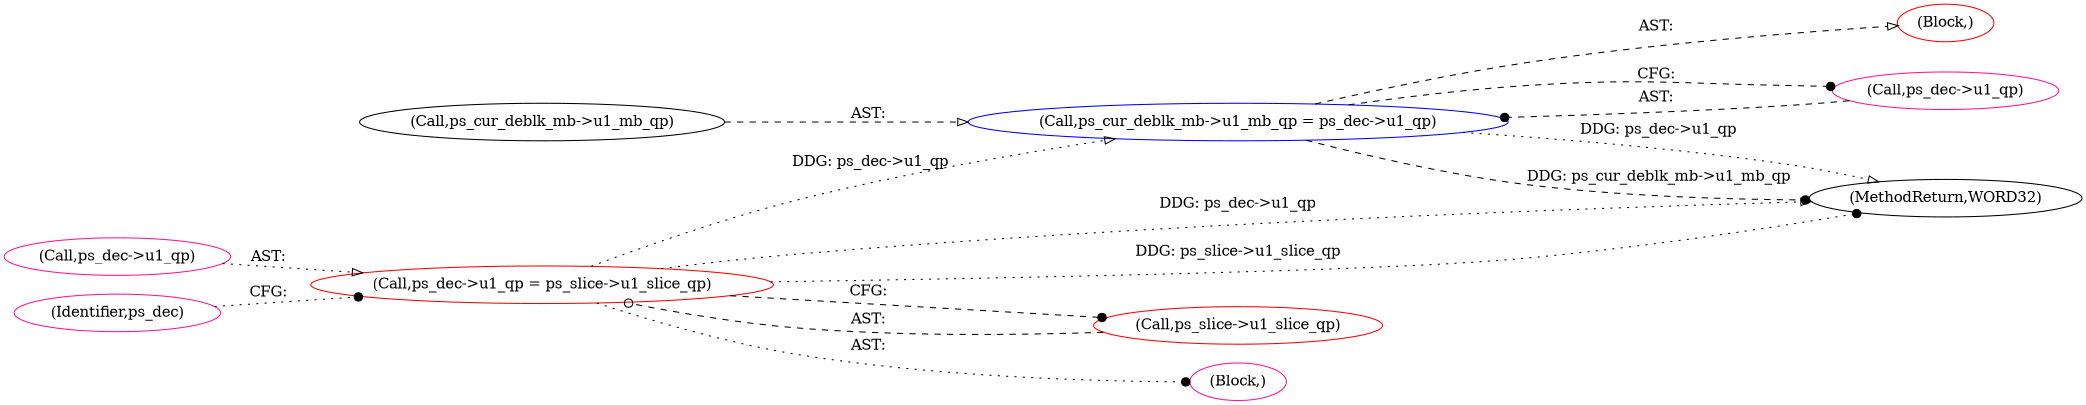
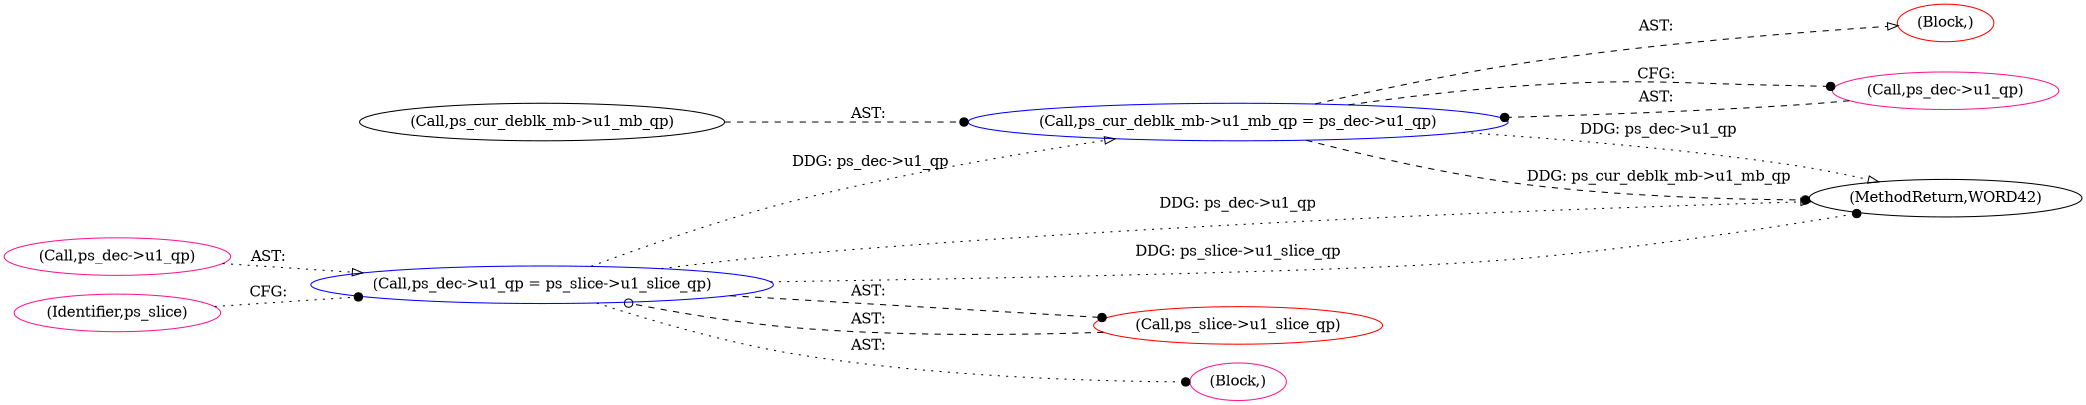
(841, 122) -> (841, 122)
(1946, 198) -> (1946, 198)
(542, 285) -> (542, 285)
(871, 292) -> (871, 292)
(117, 313) -> (117, 313)
